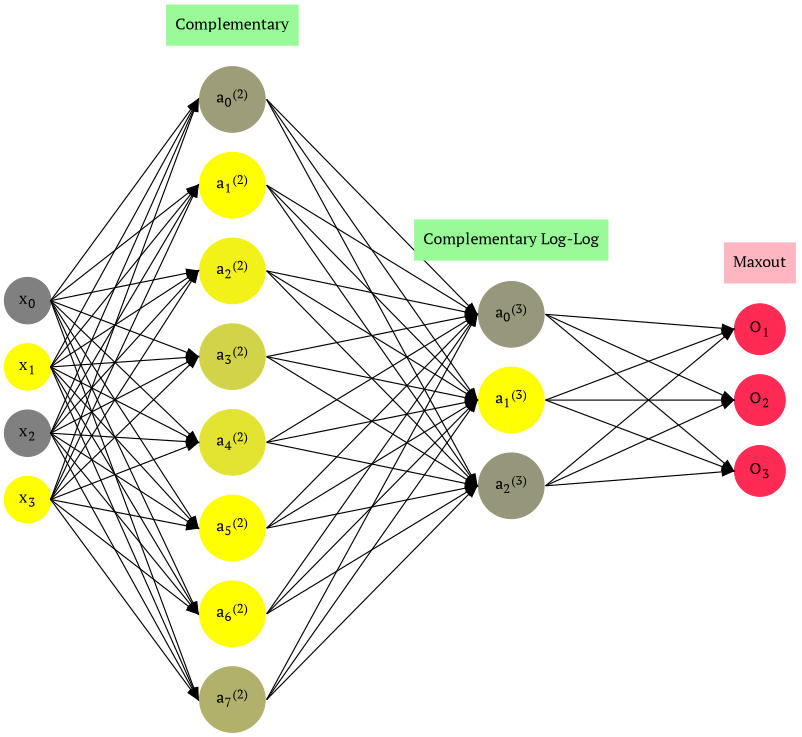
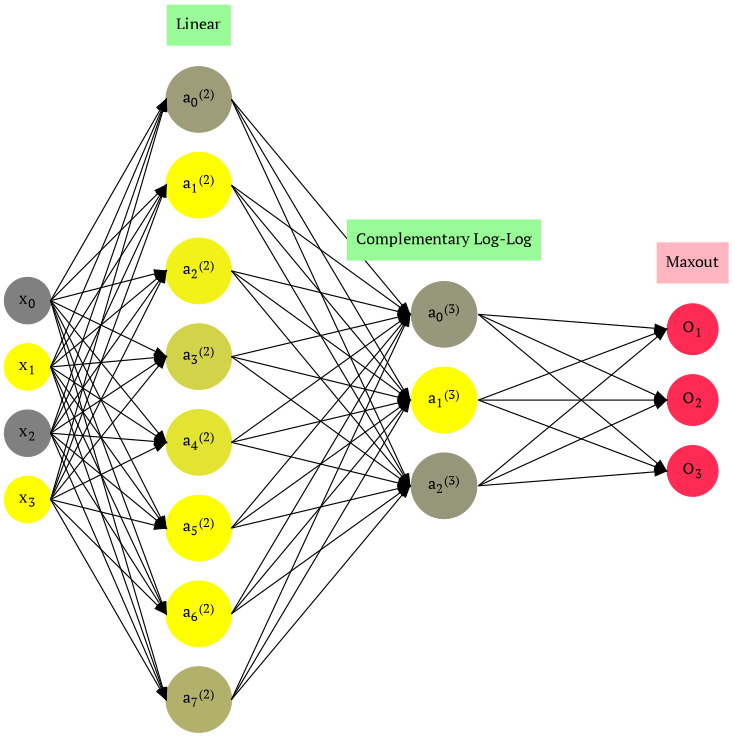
(232, 25) -> (199, 25)
